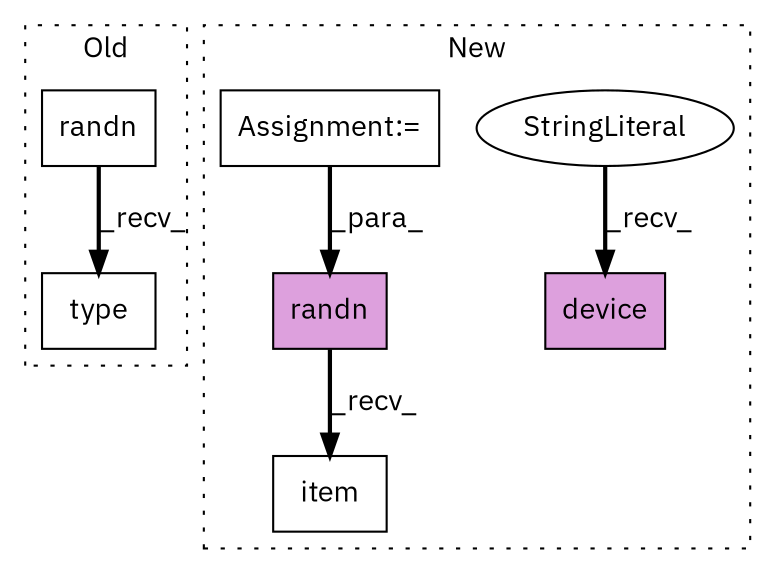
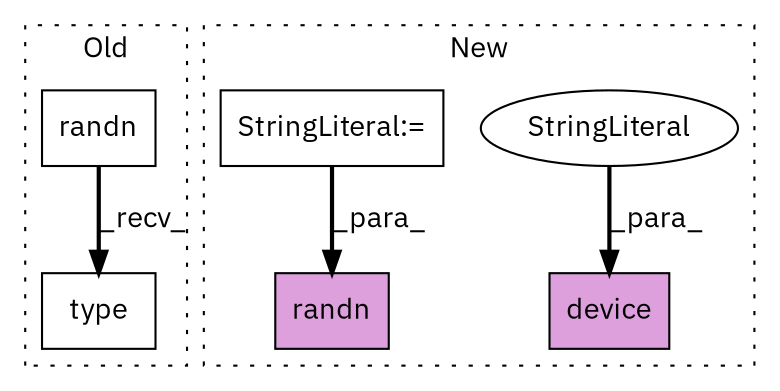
(330, 128) -> (332, 128)
(650, 220) -> (658, 220)
(330, 494) -> none
